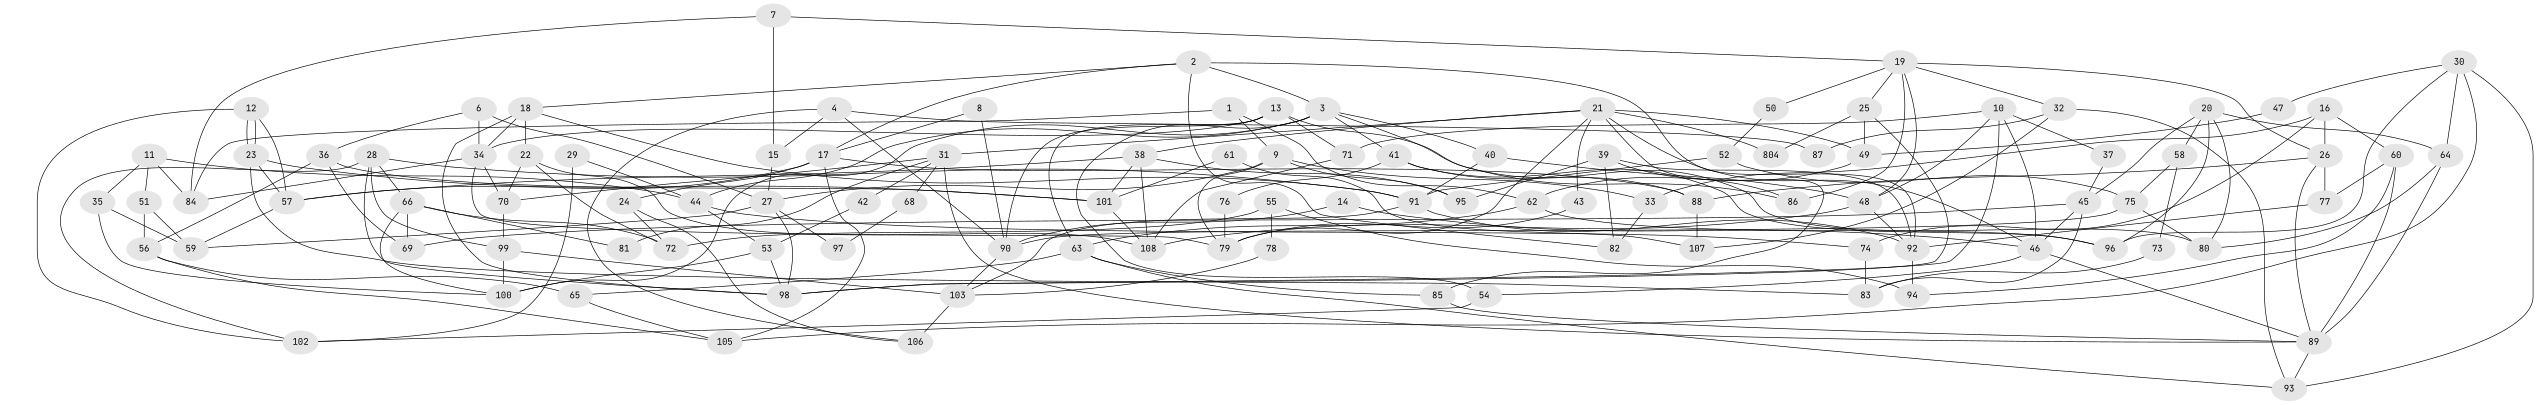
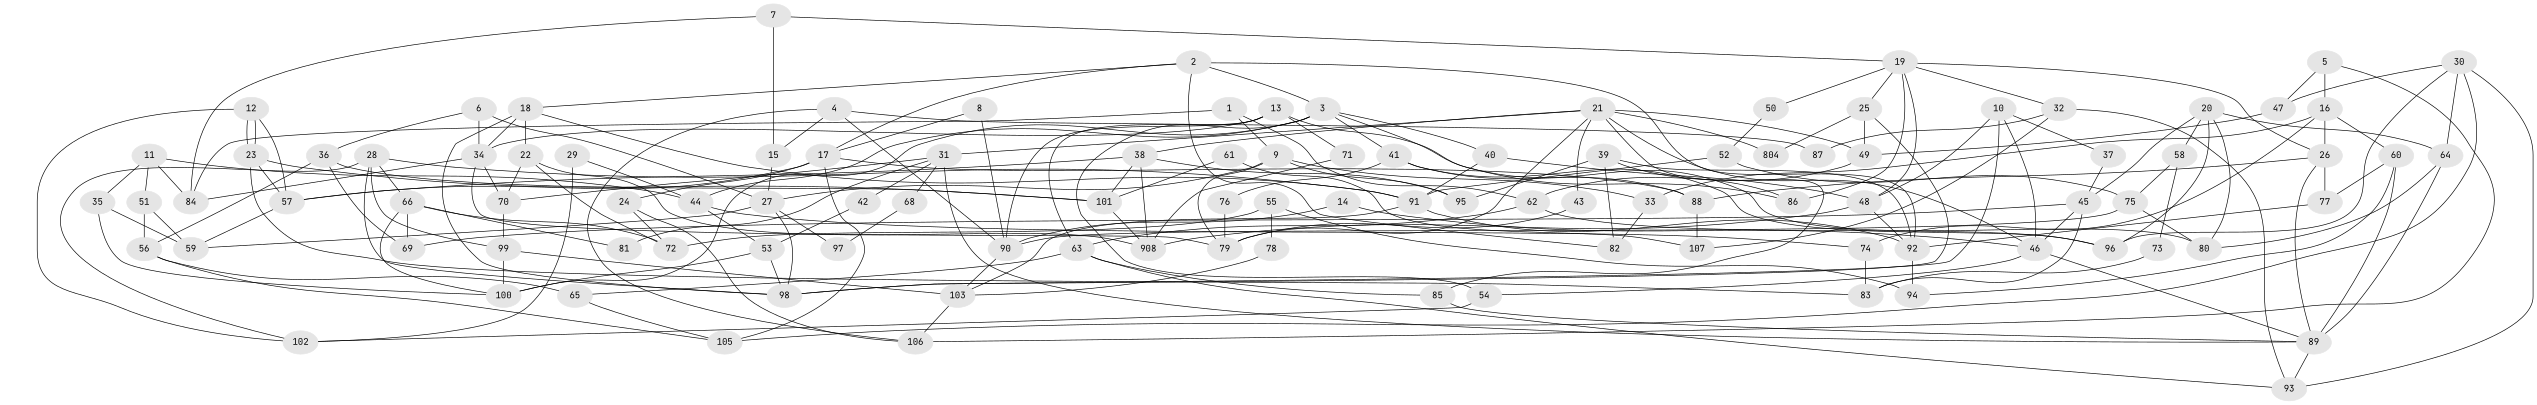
none -> (2325, 62)
(1702, 124) -> none
(1148, 249) -> (1148, 249)
